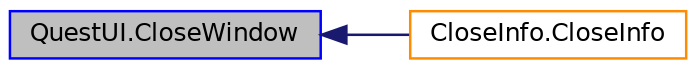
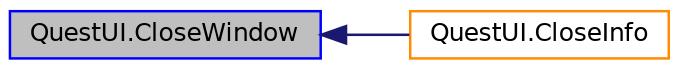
(548, 35) -> (539, 35)
